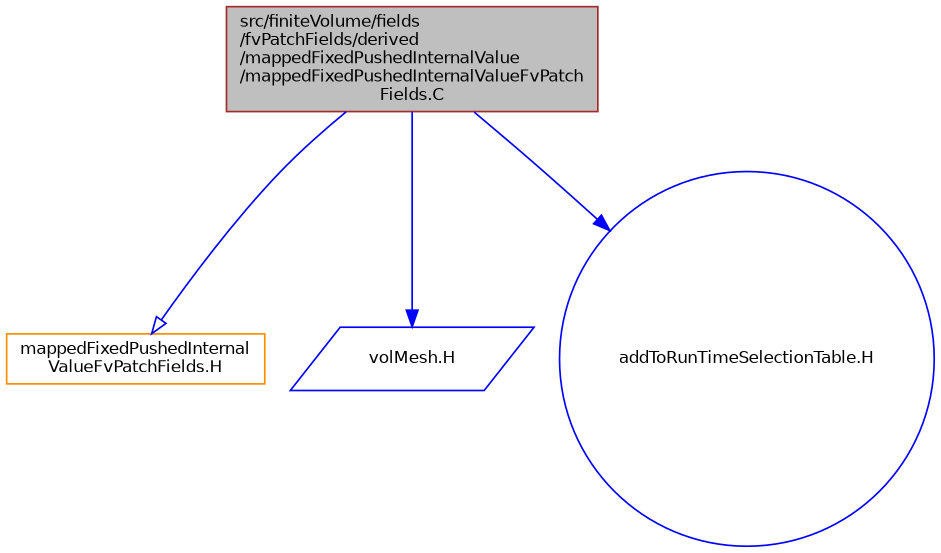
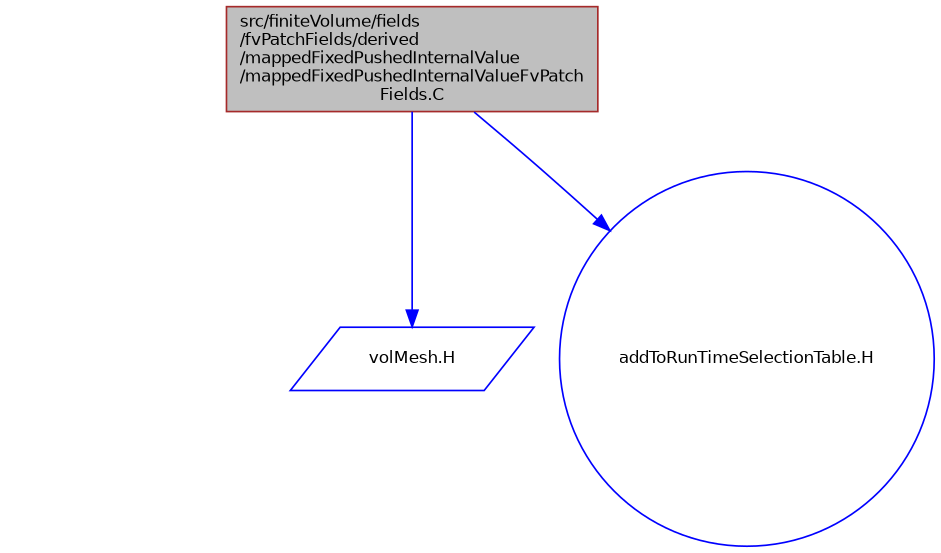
(136, 359) -> none
